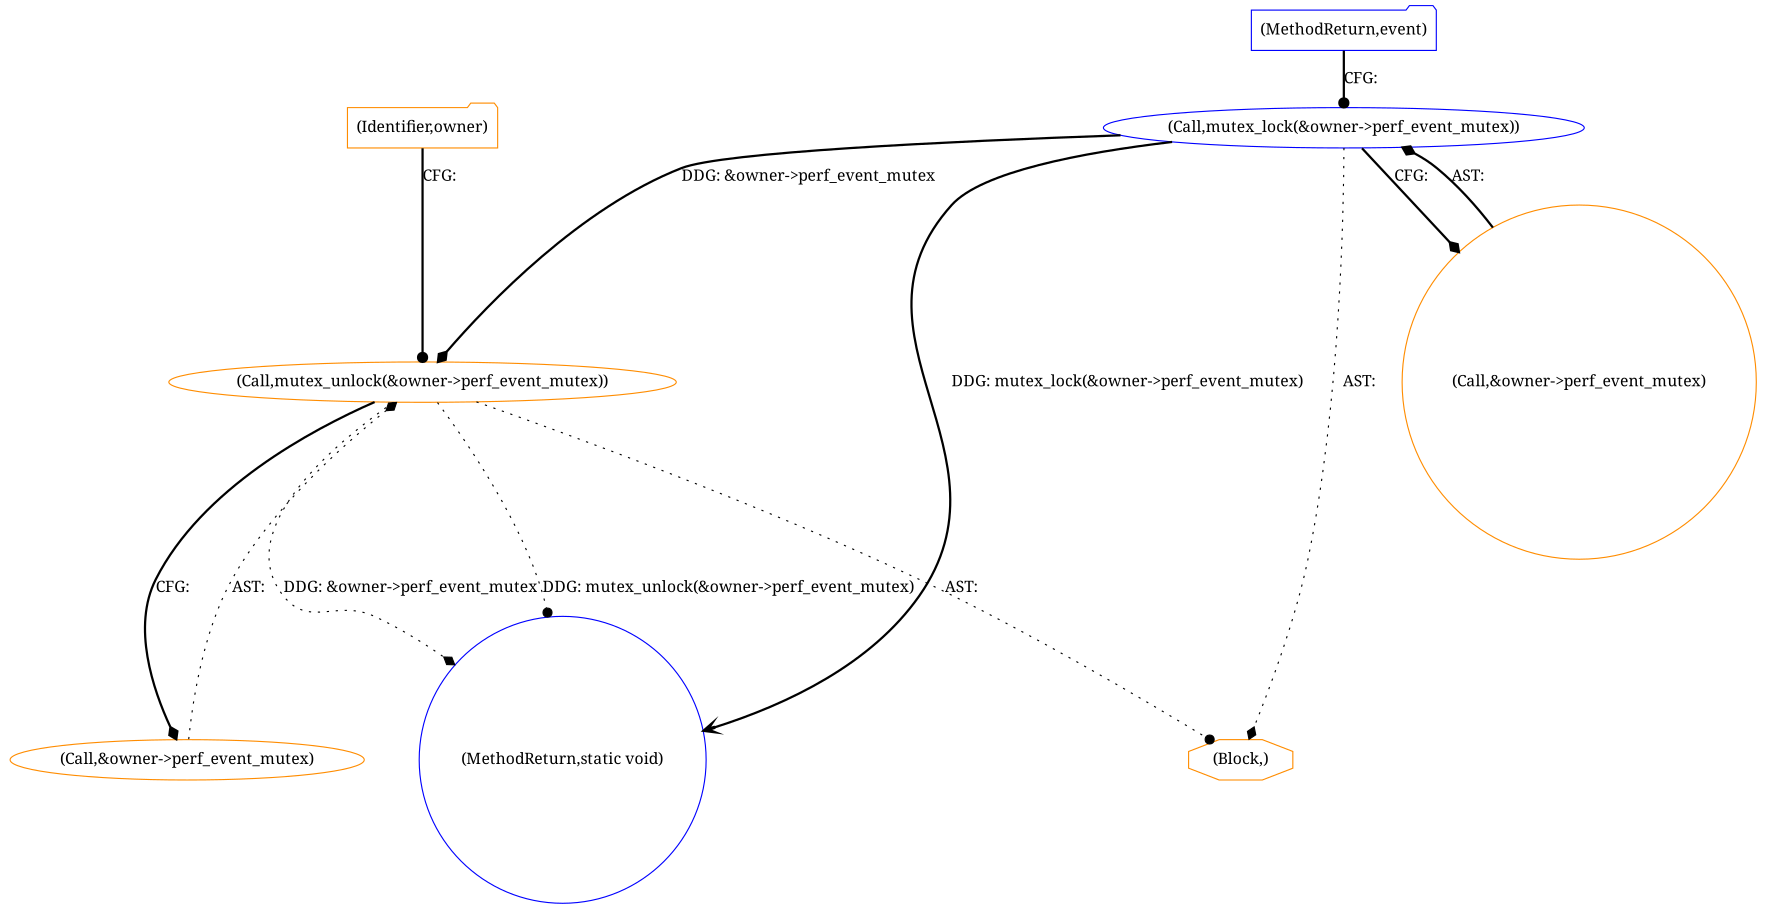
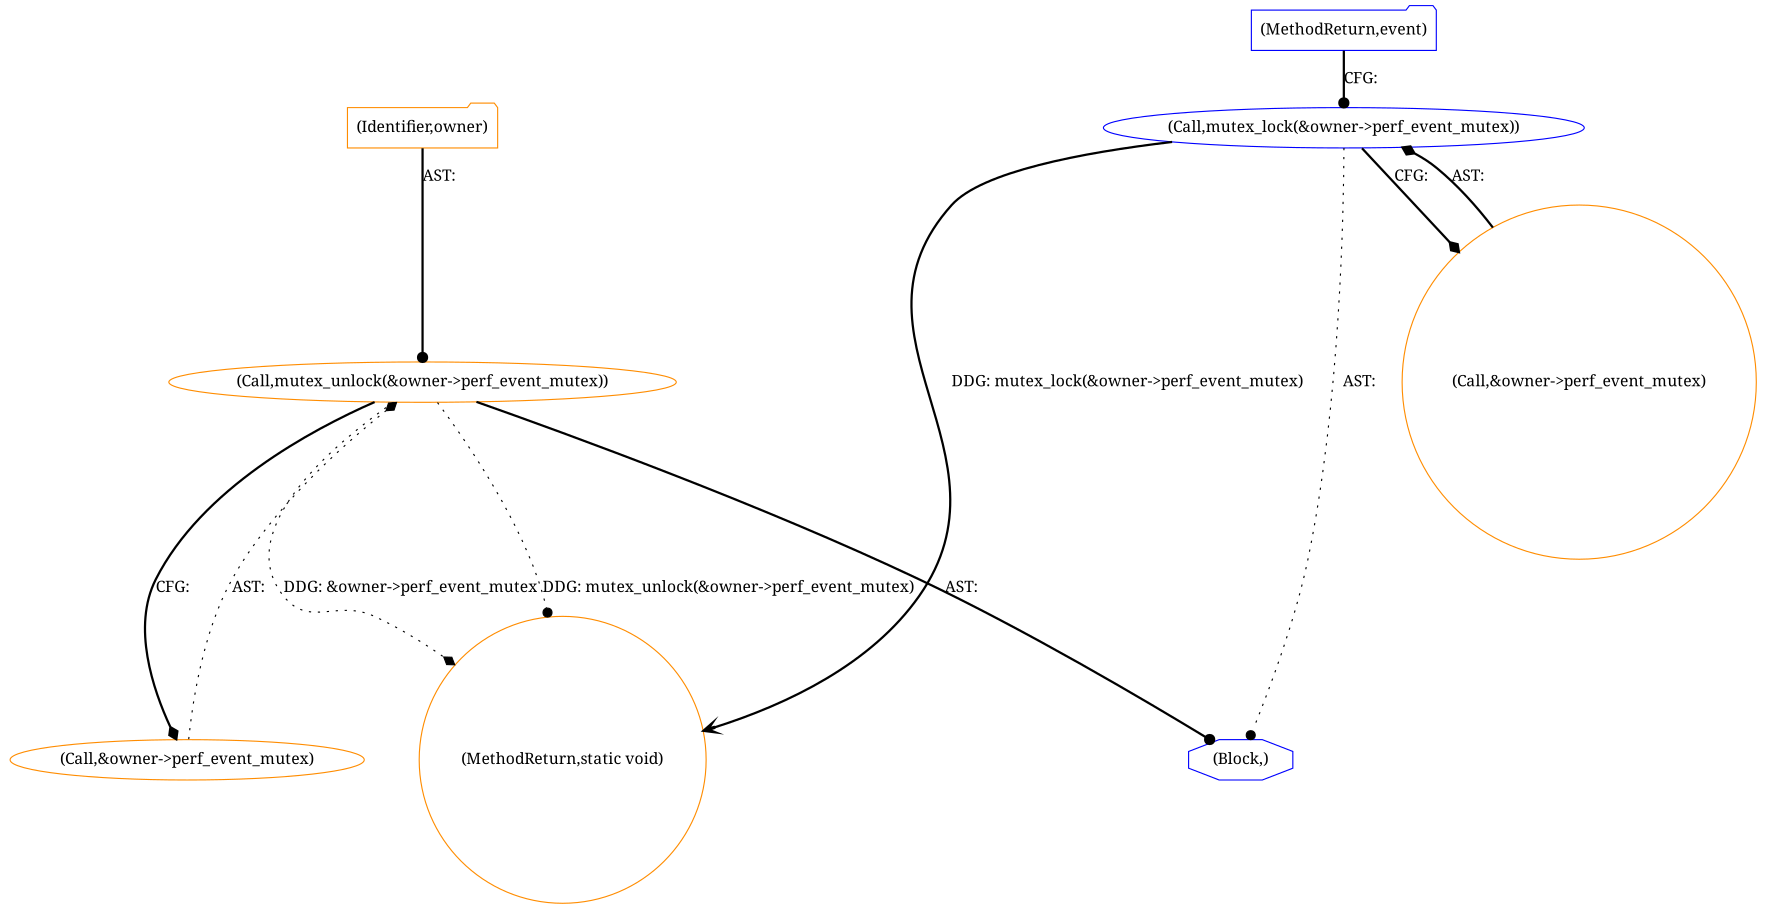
(751, 156) -> none
(442, 177) -> (442, 177)
(1327, 442) -> (1327, 442)
(851, 548) -> (851, 548)
(563, 760) -> (563, 760)
(1241, 760) -> (1241, 760)
